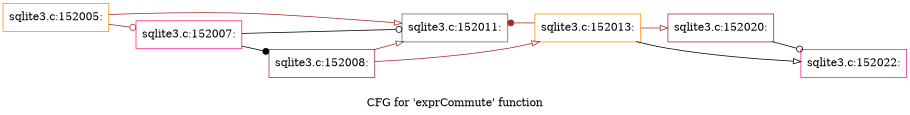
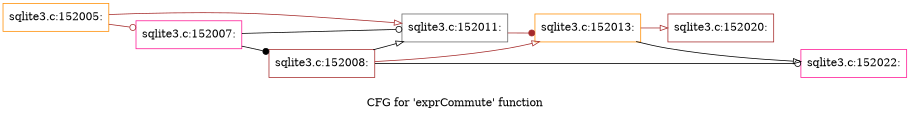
(524, 23) -> (518, 33)
(784, 45) -> (585, 63)
(385, 47) -> (385, 47)
